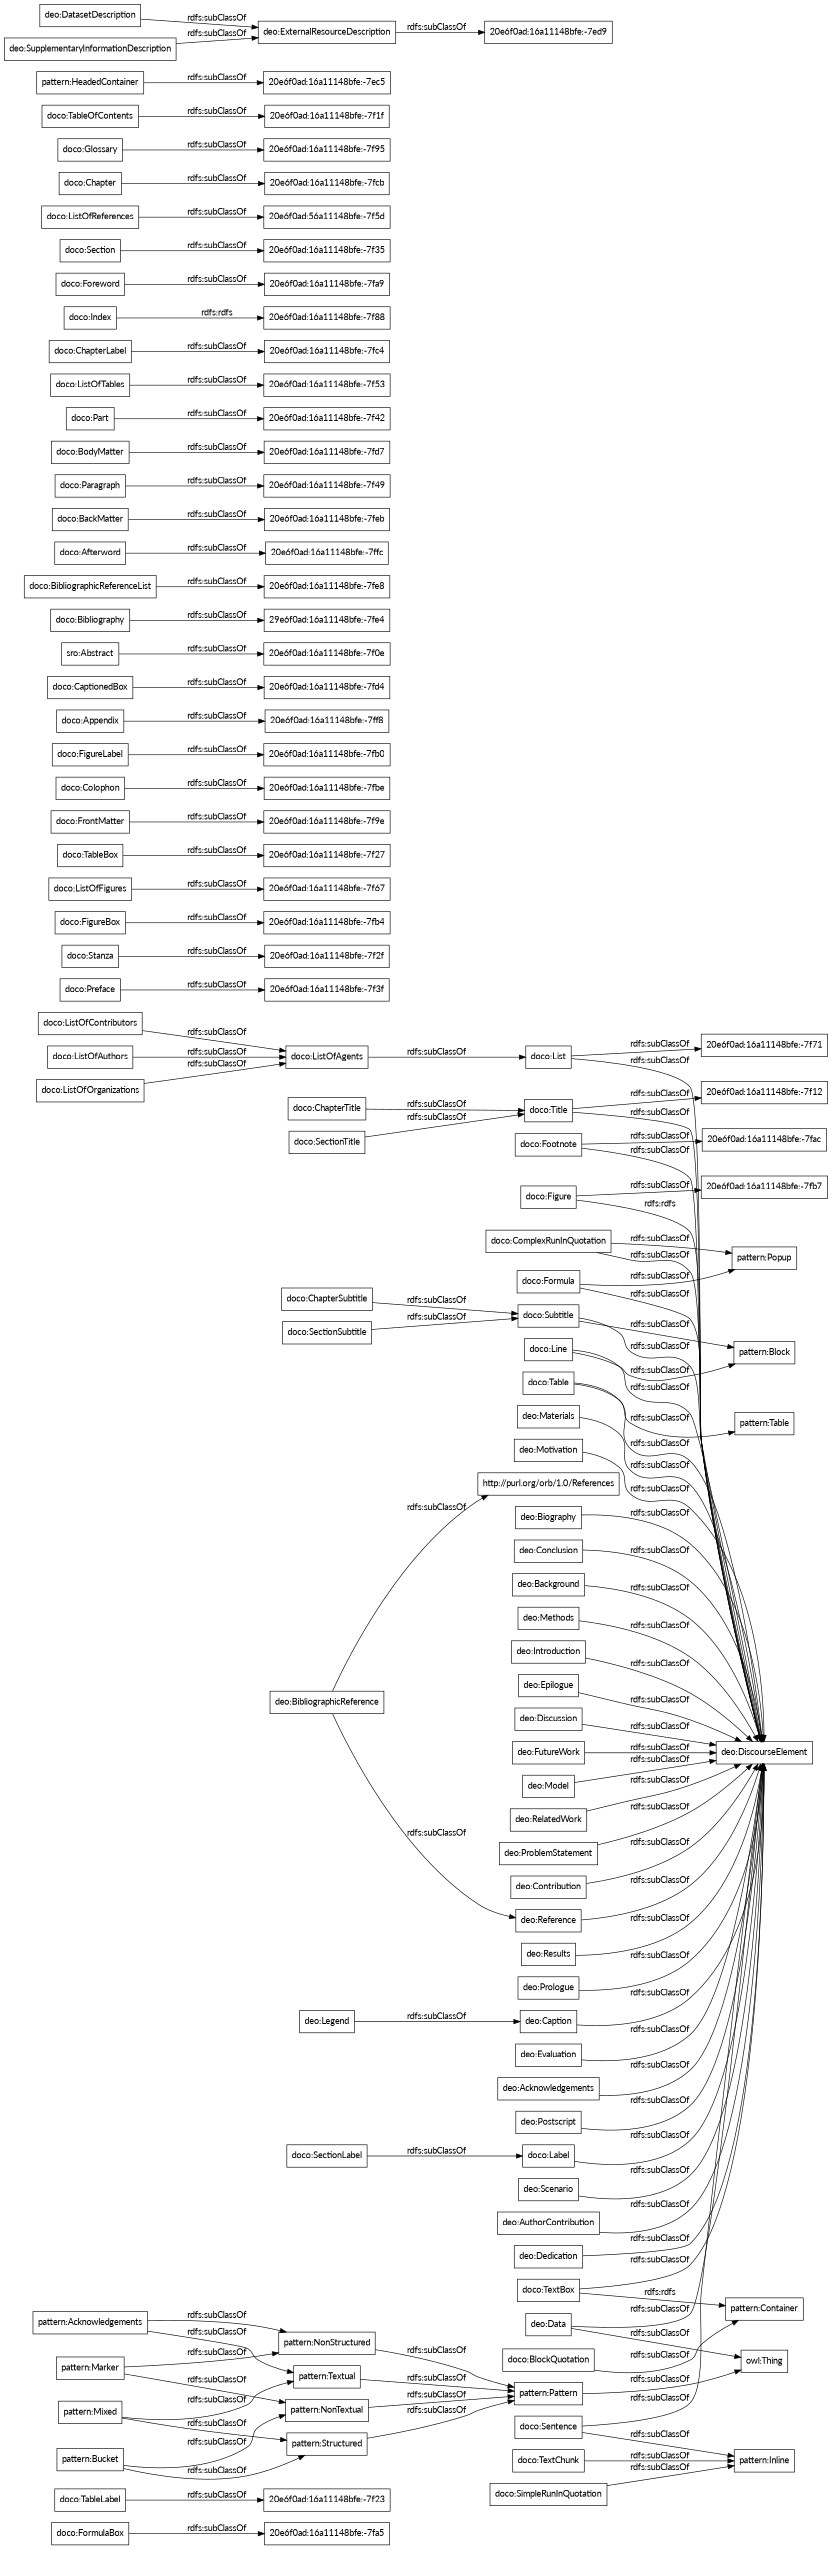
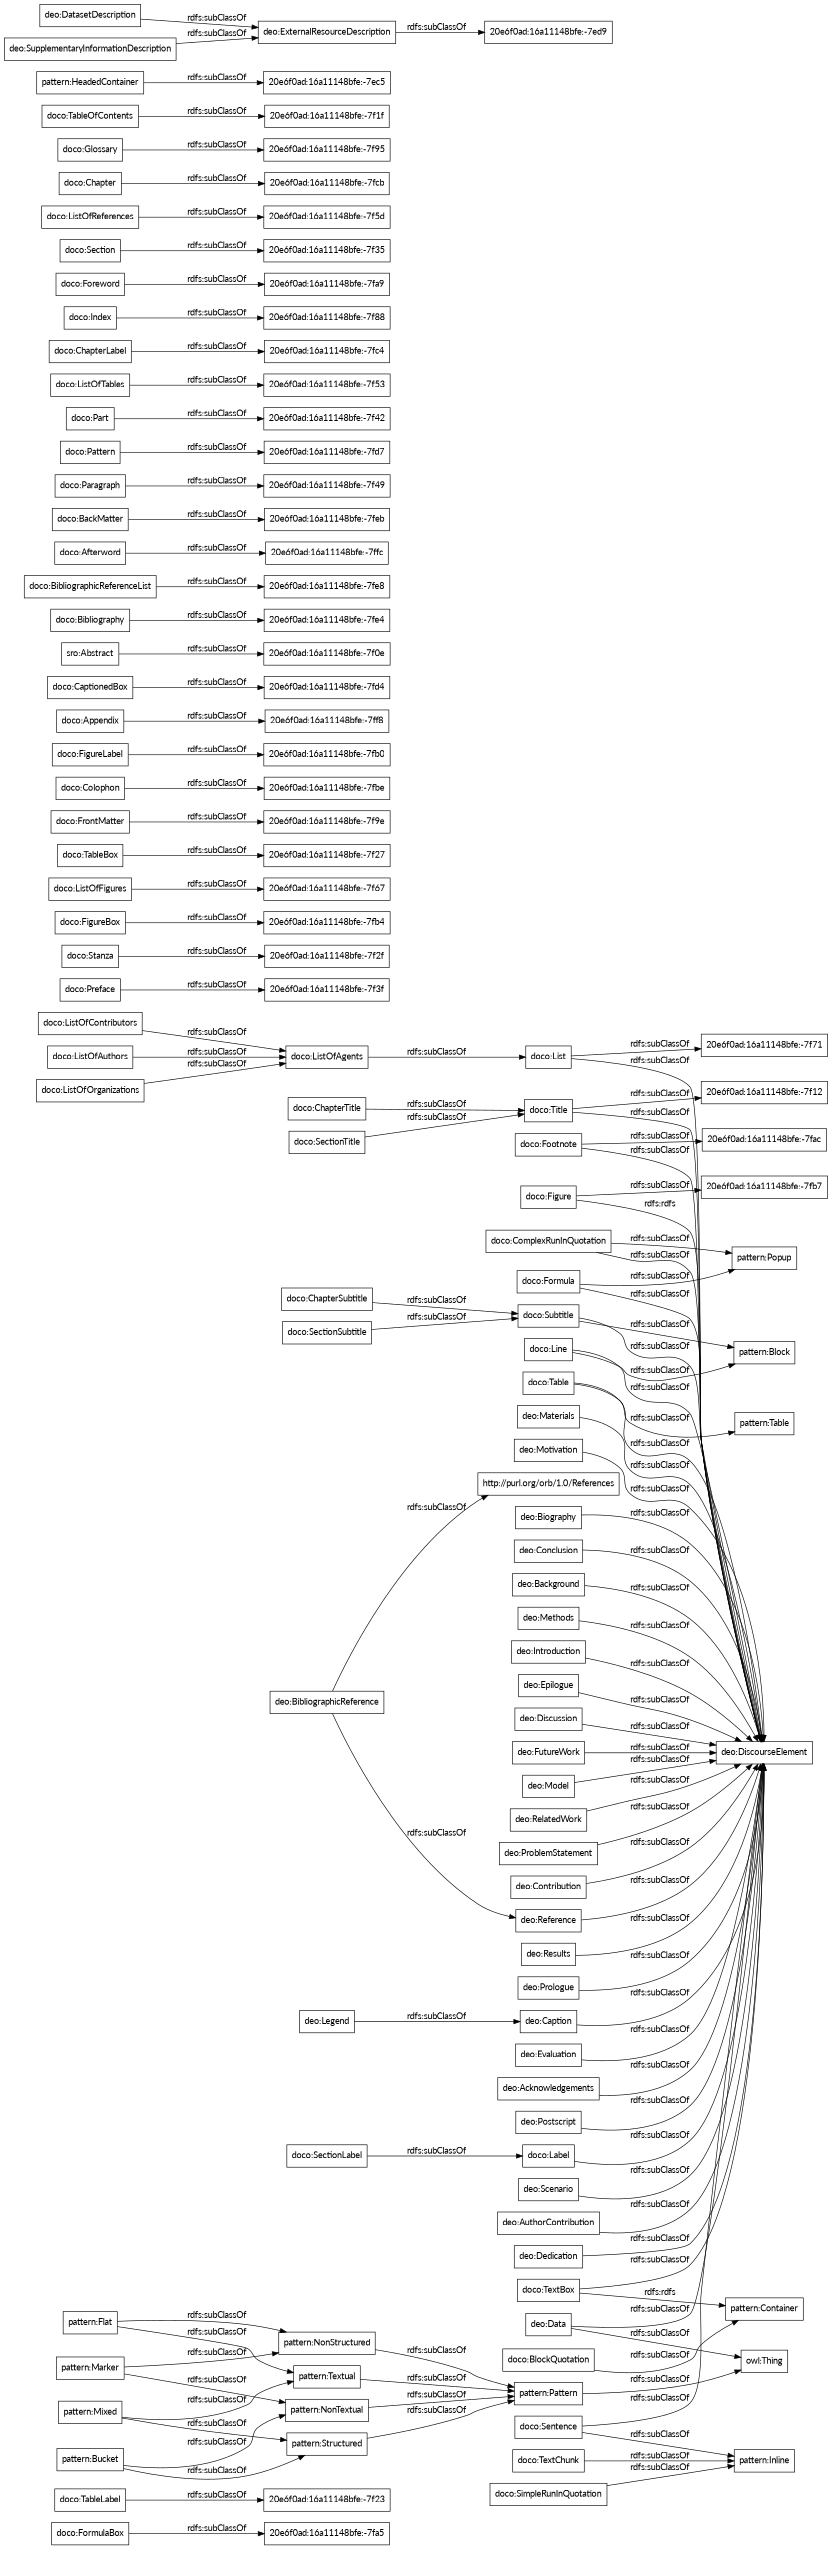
(327, 217) -> (327, 217)
(217, 313) -> (217, 313)
(90, 452) -> (90, 452)
(327, 620) -> (327, 620)
(90, 2323) -> (90, 2323)
